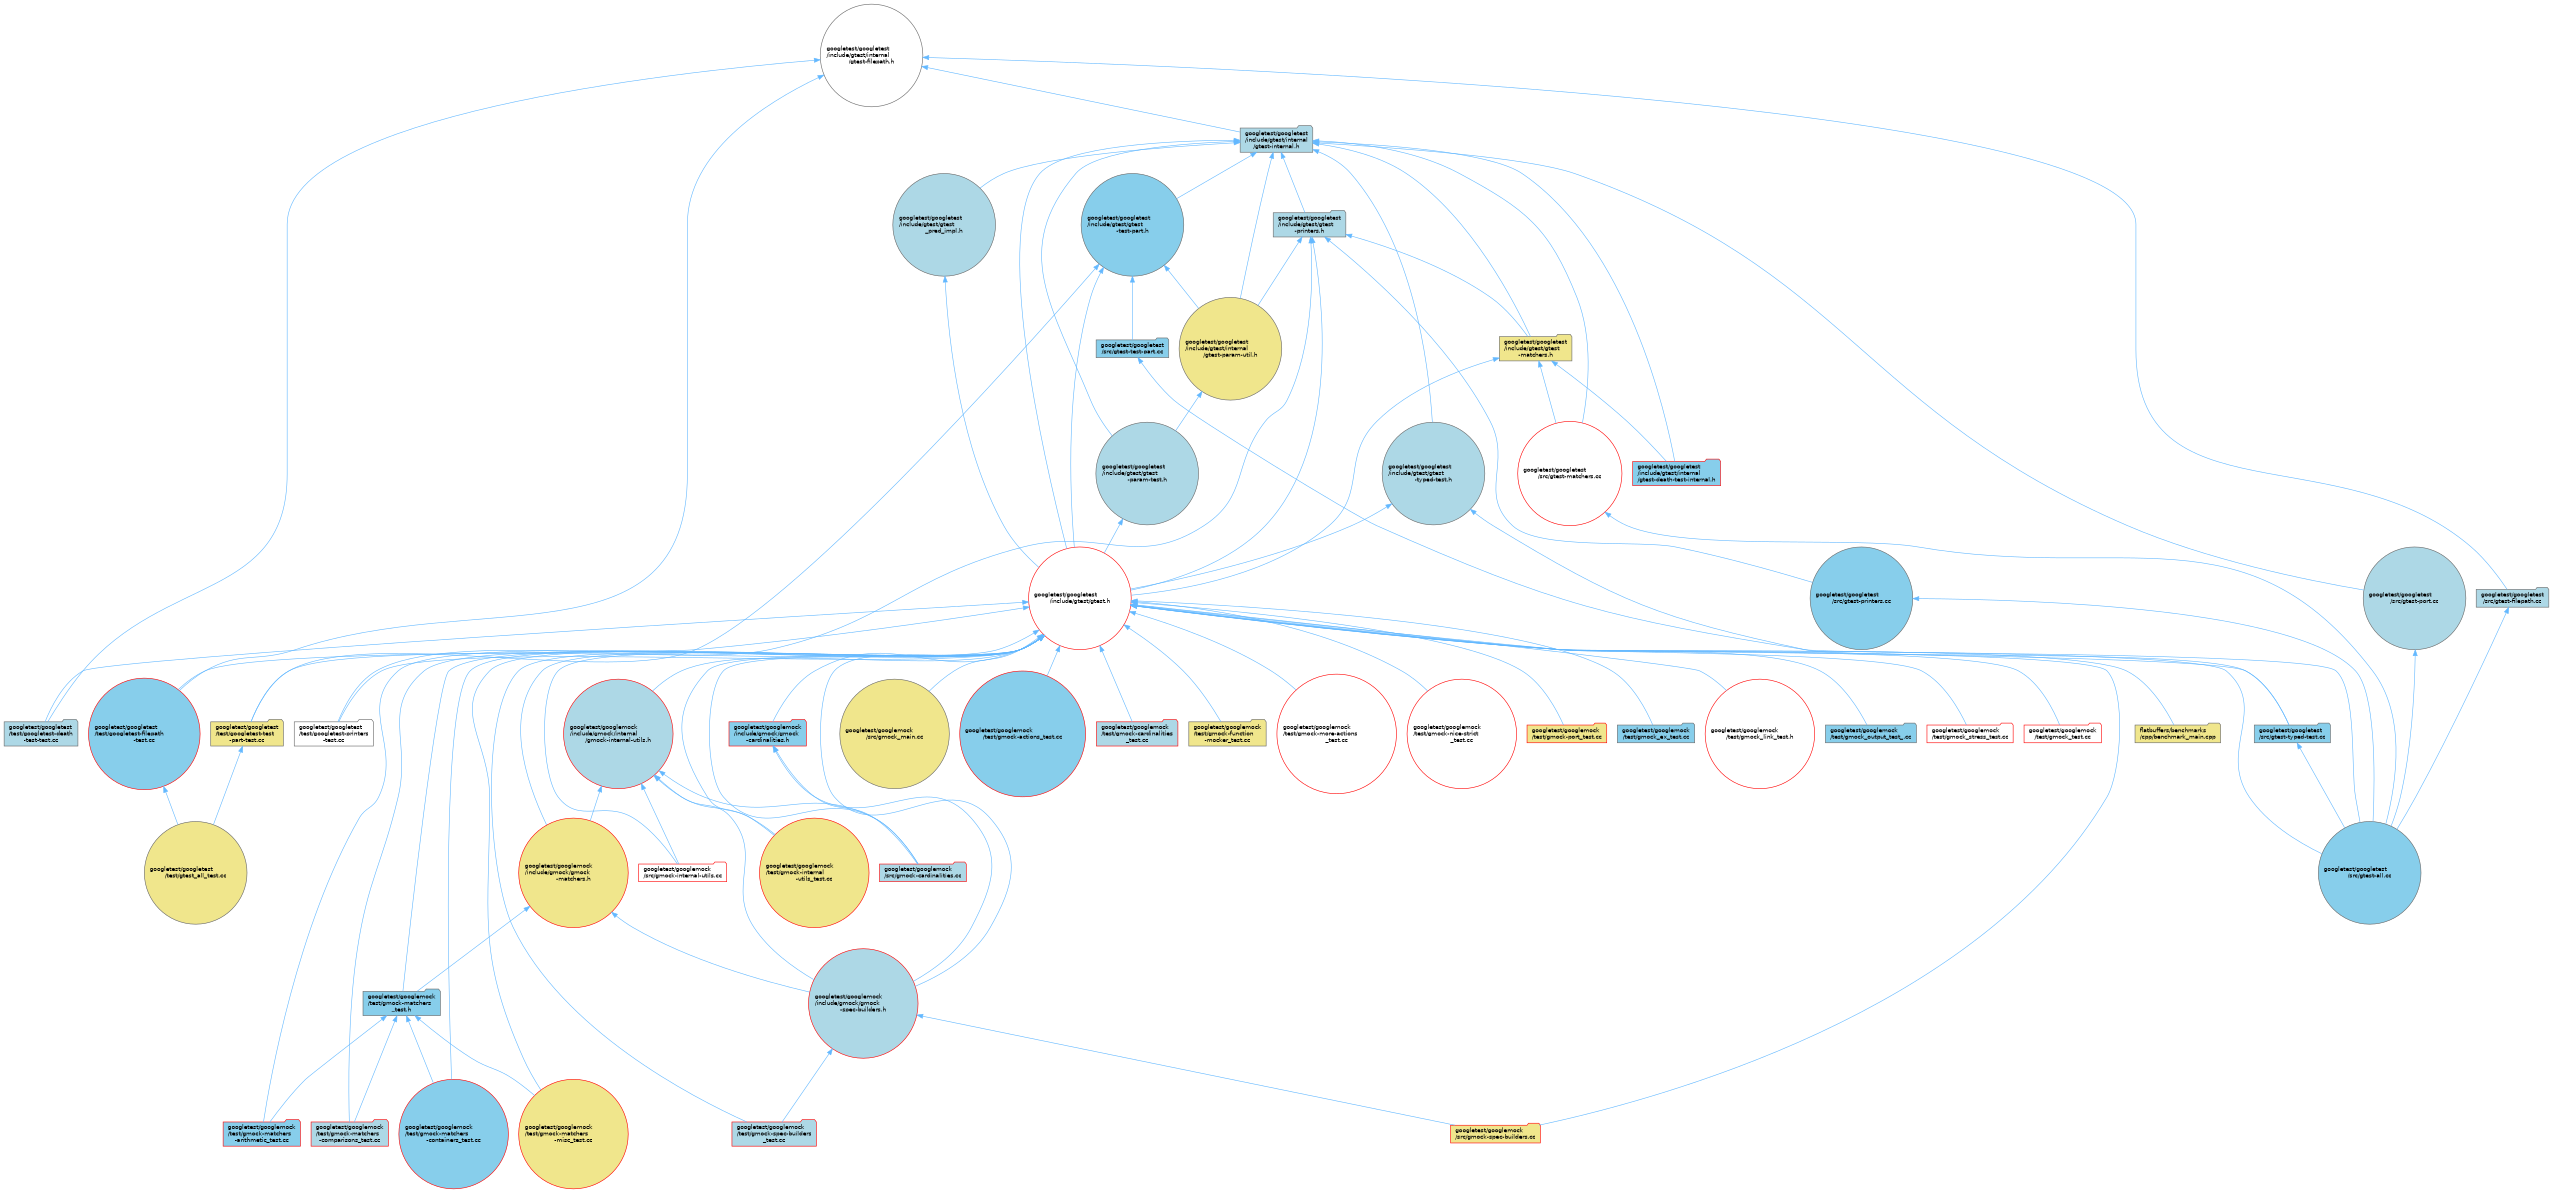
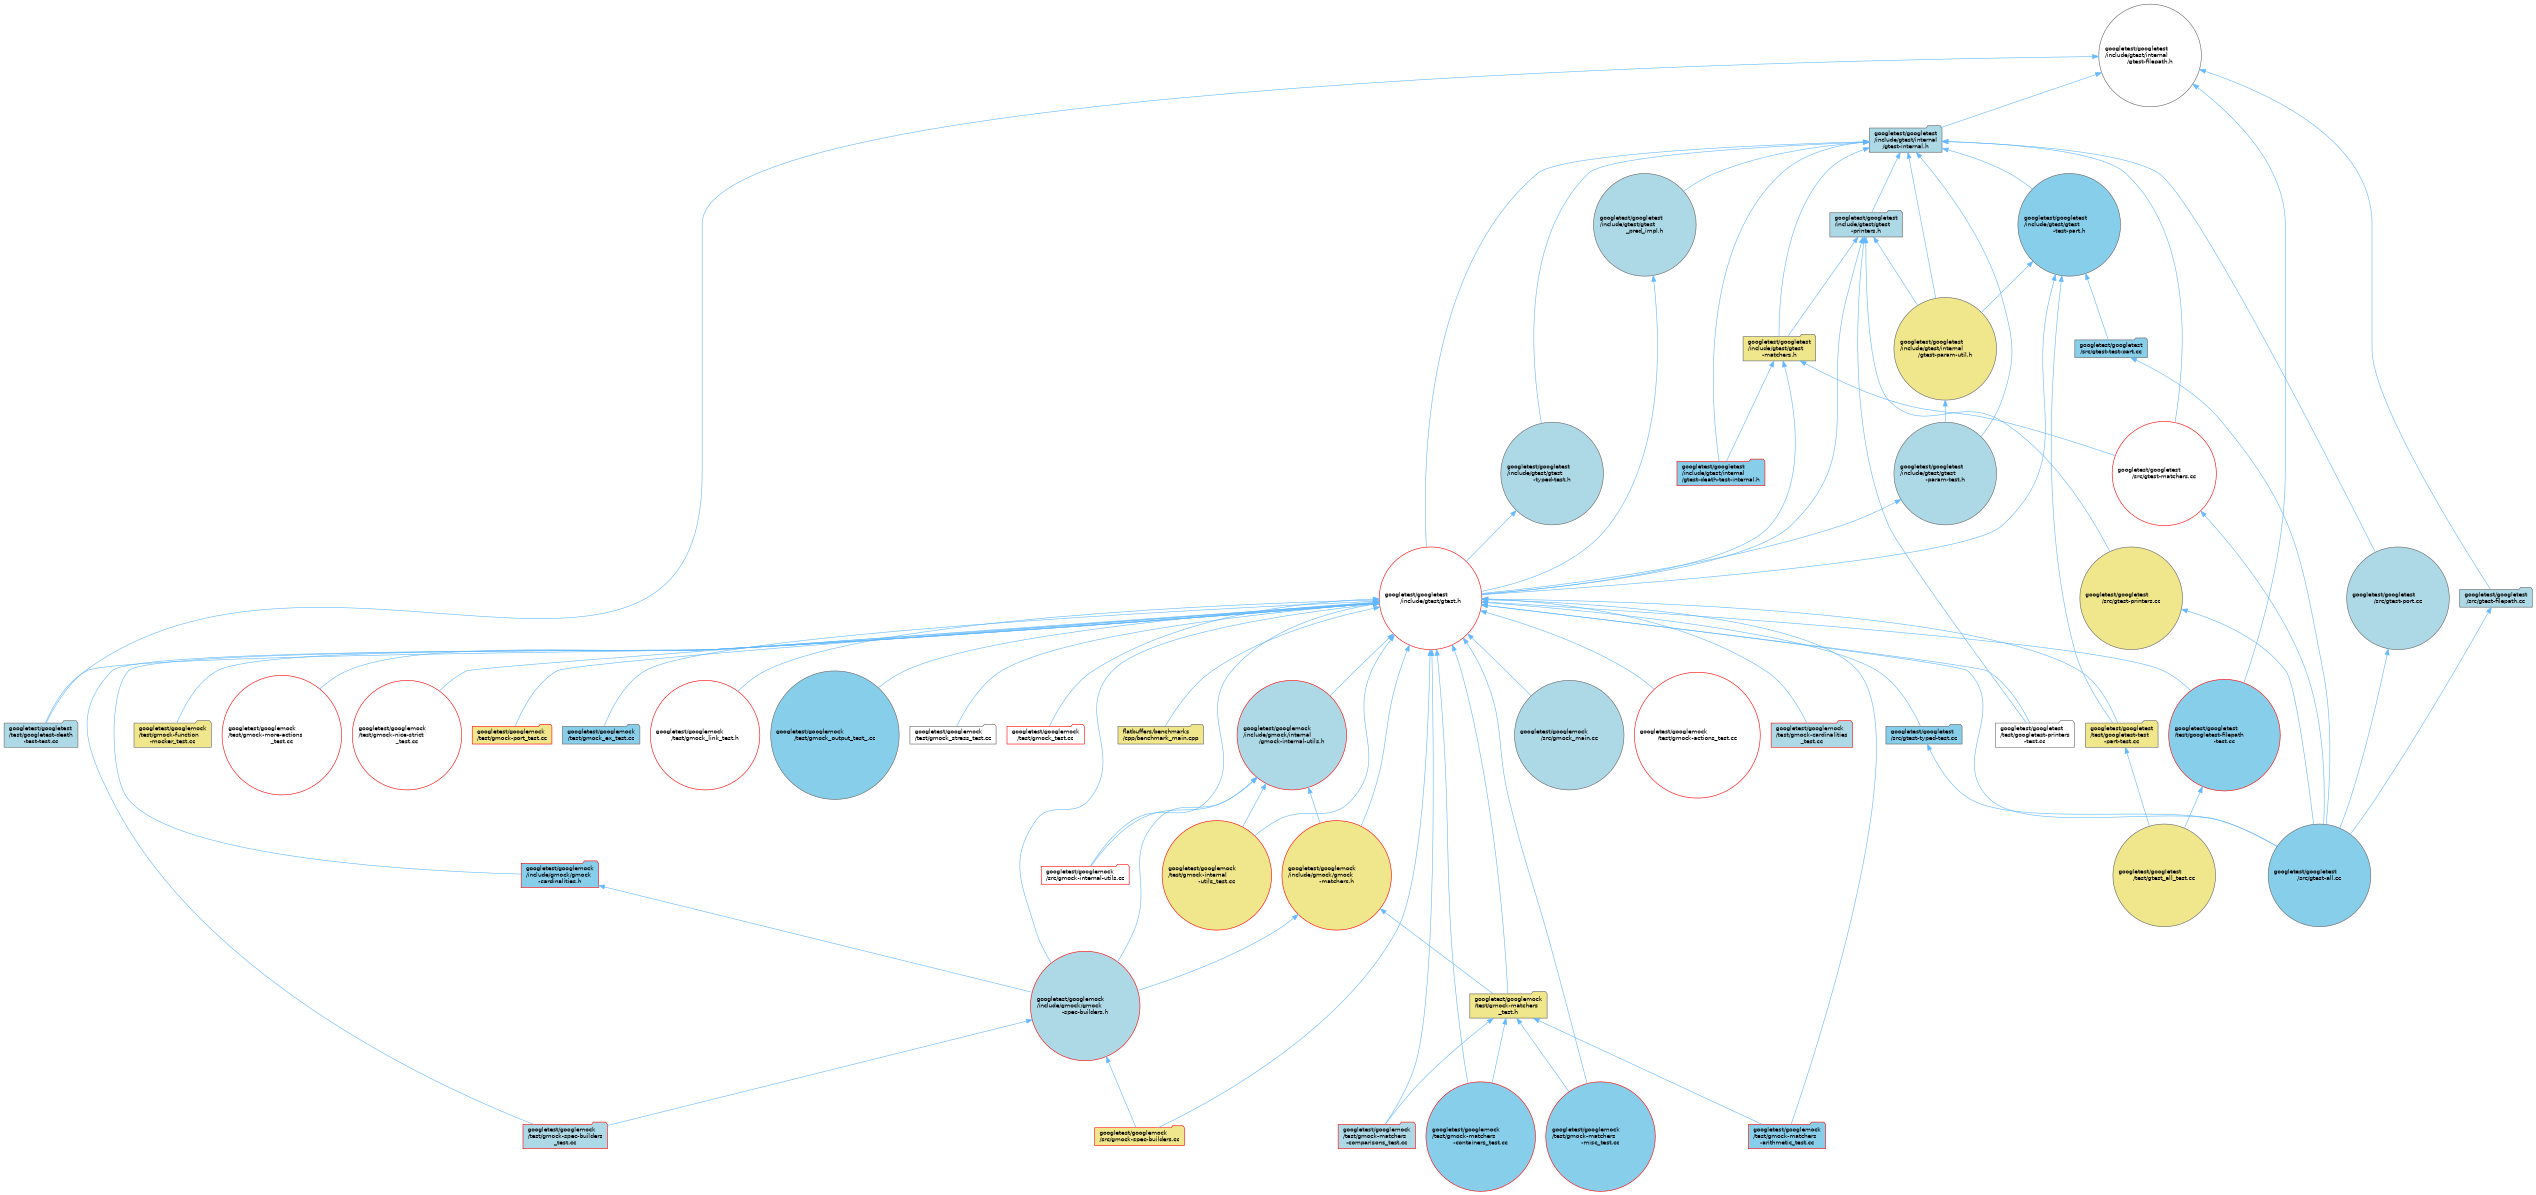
(1861, 598) -> (2131, 598)
(1730, 632) -> none
(895, 734) -> (1569, 735)
(1023, 734) -> (1697, 735)
(1871, 734) -> (835, 735)
(1970, 734) -> (953, 735)
(923, 873) -> none
(402, 1003) -> (1508, 1006)
(573, 1134) -> (1601, 1137)
